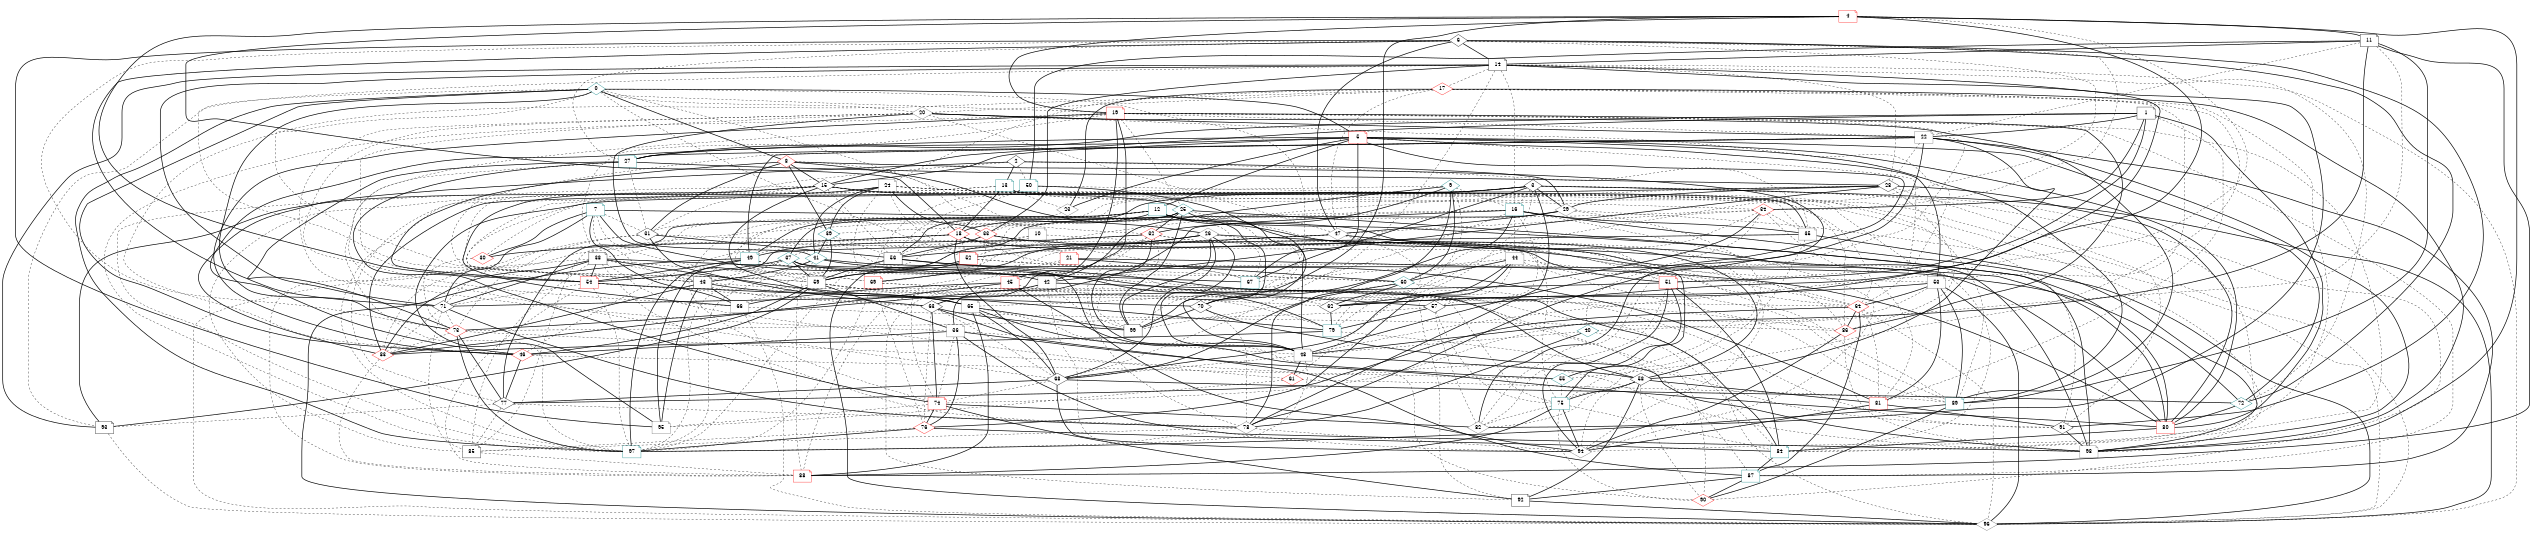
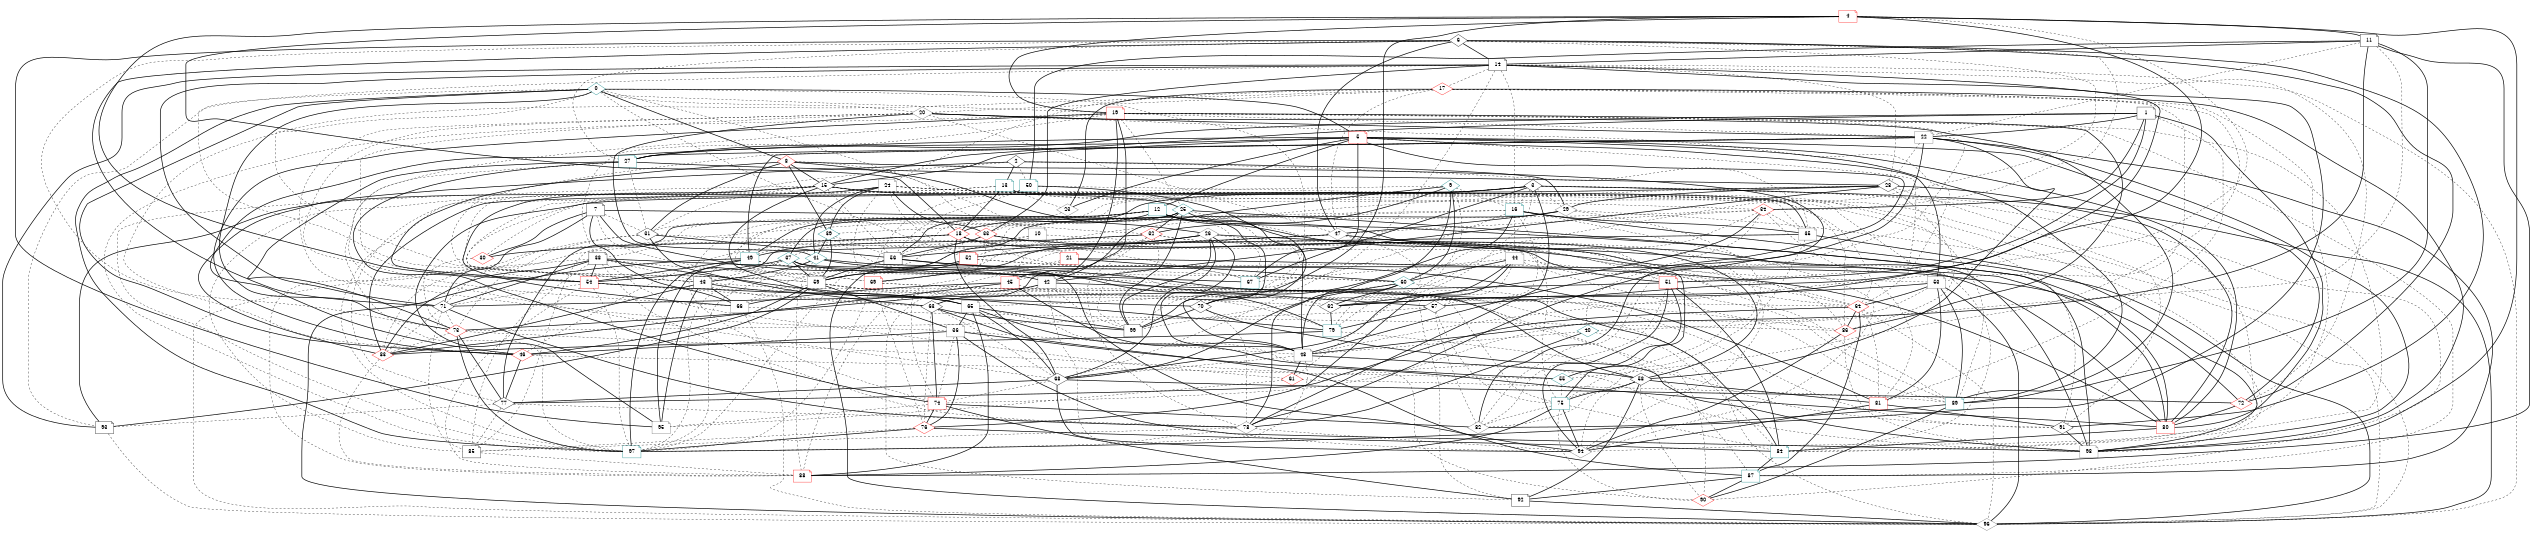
(1549, 198) -> (1549, 198)
(596, 210) -> (596, 210)
(1284, 220) -> (964, 316)
(627, 256) -> none
(1112, 332) -> (1310, 309)
(2241, 403) -> (2241, 403)
